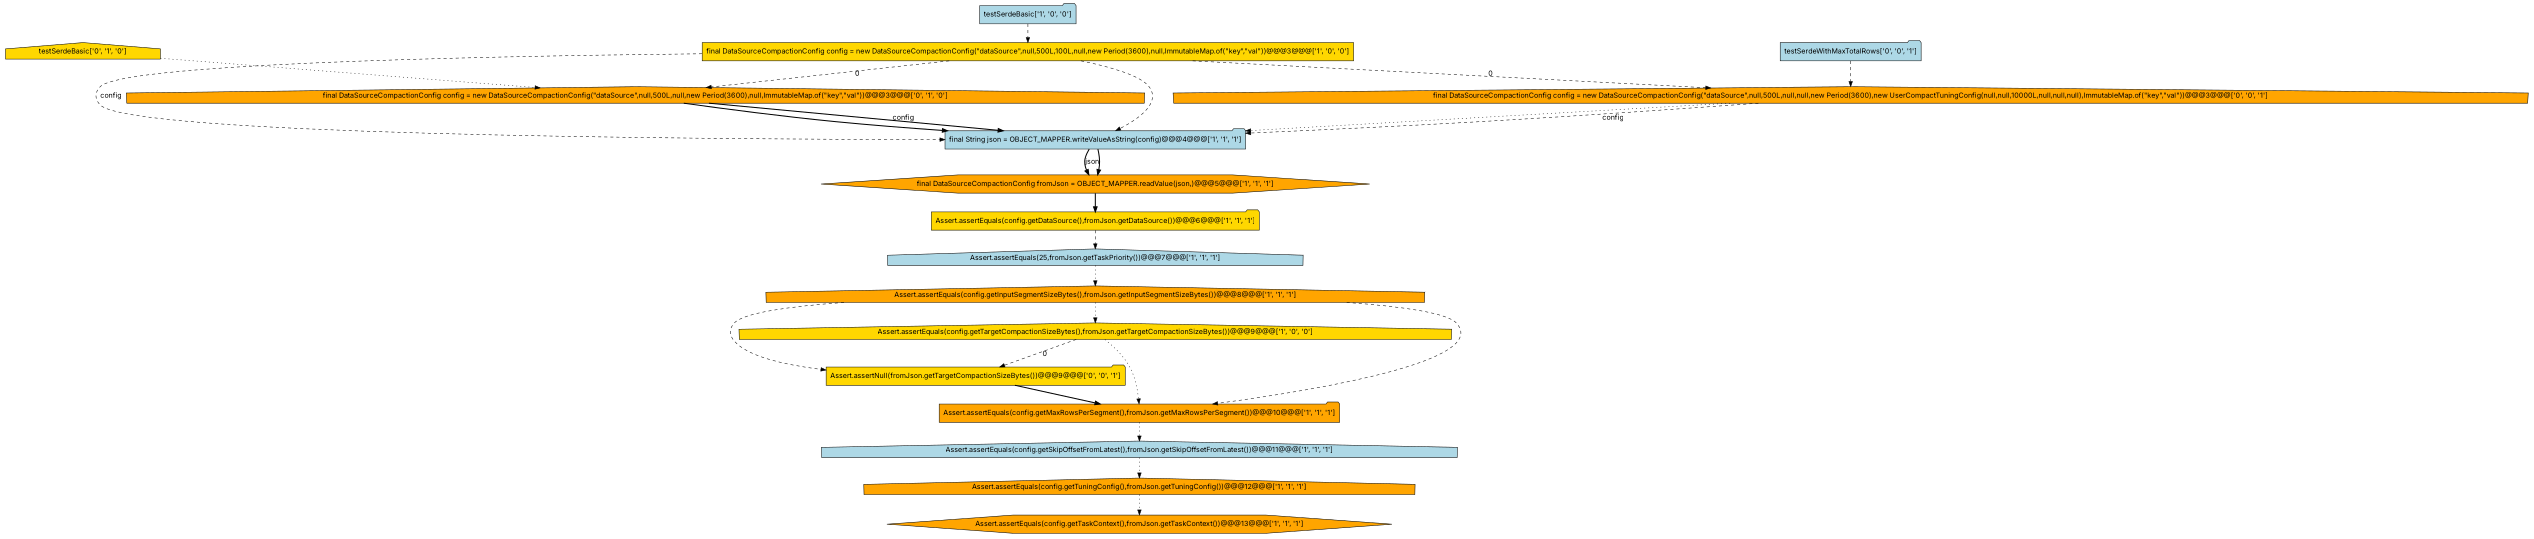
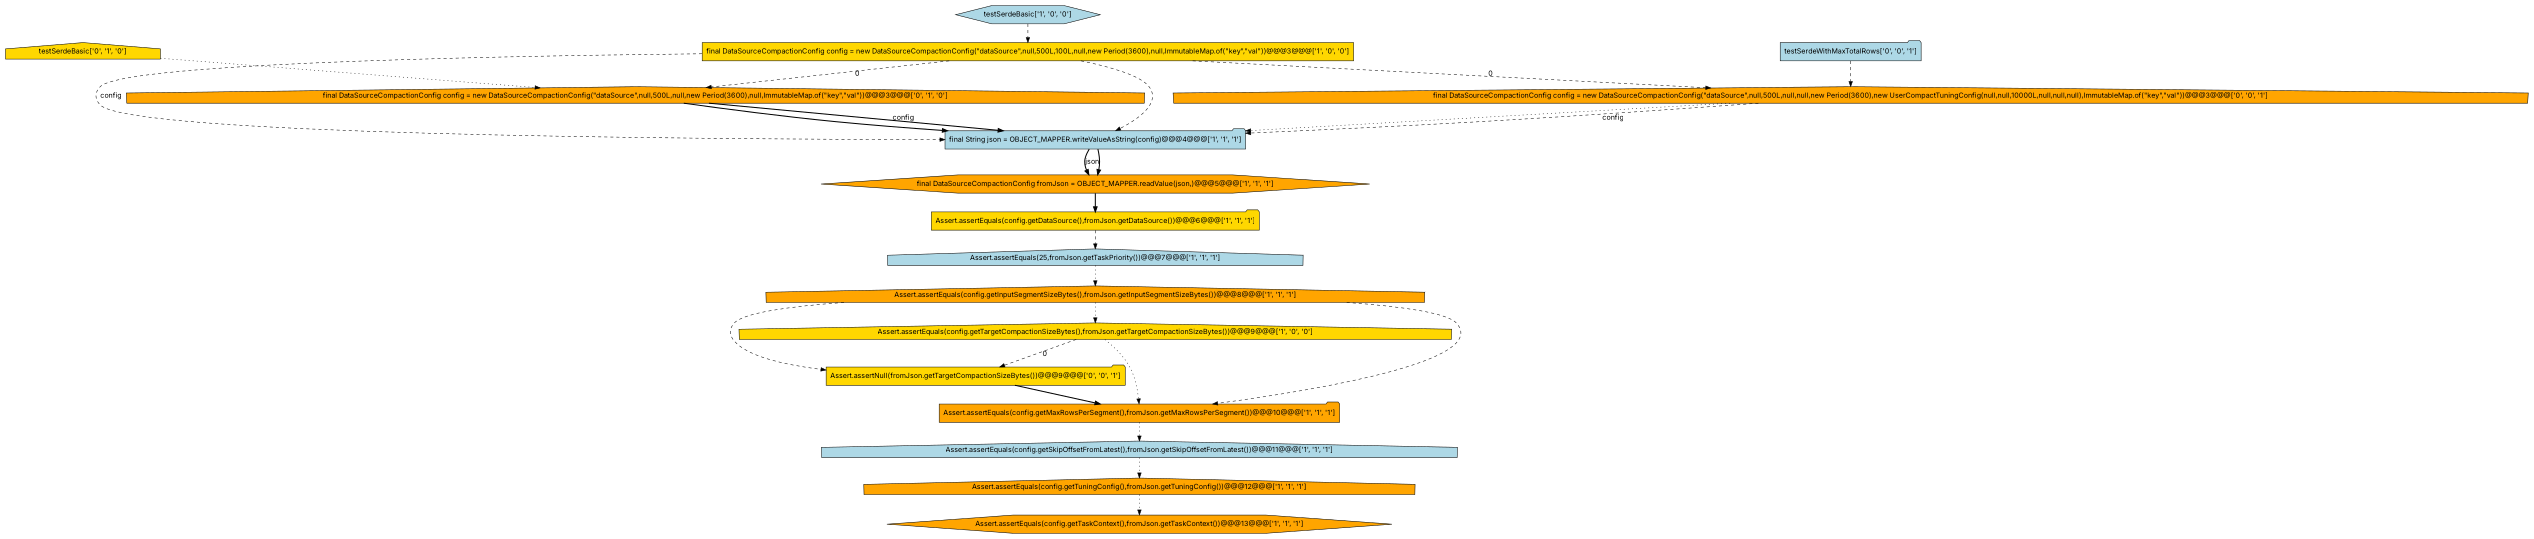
(1028, 15) -> (1028, 15)
